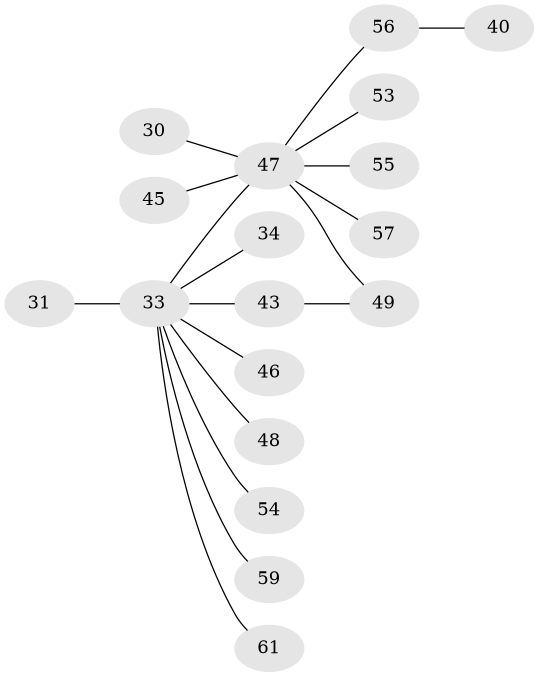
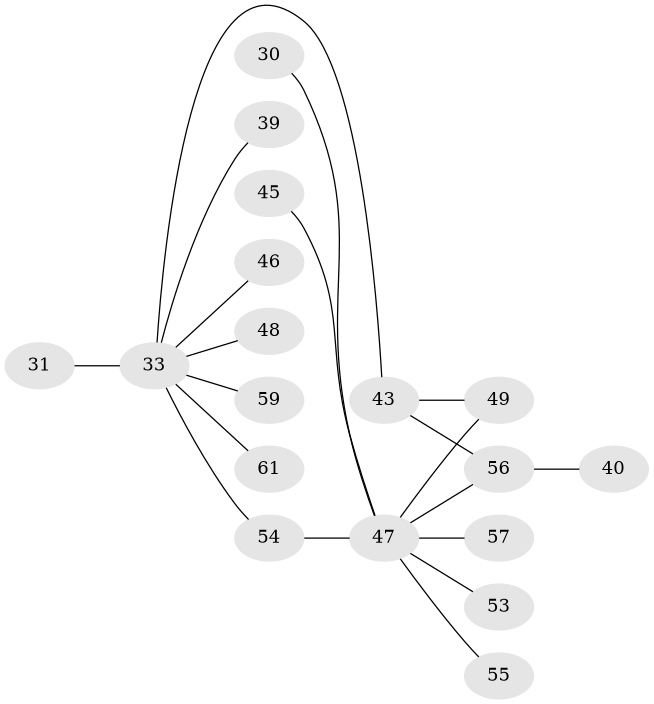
(208, 233) -> (327, 538)
(269, 235) -> (269, 125)
none -> (442, 435)
